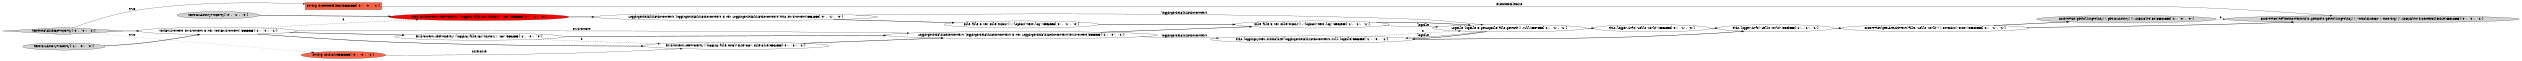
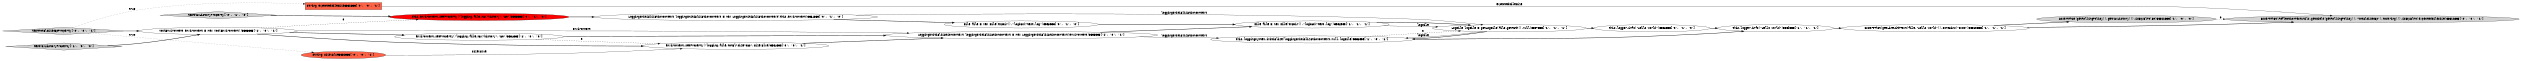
(186, 5) -> (186, 5)
(218, 15) -> (218, 15)
(64, 47) -> (64, 47)
